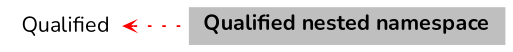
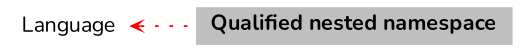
(66, 26) -> (69, 26)
